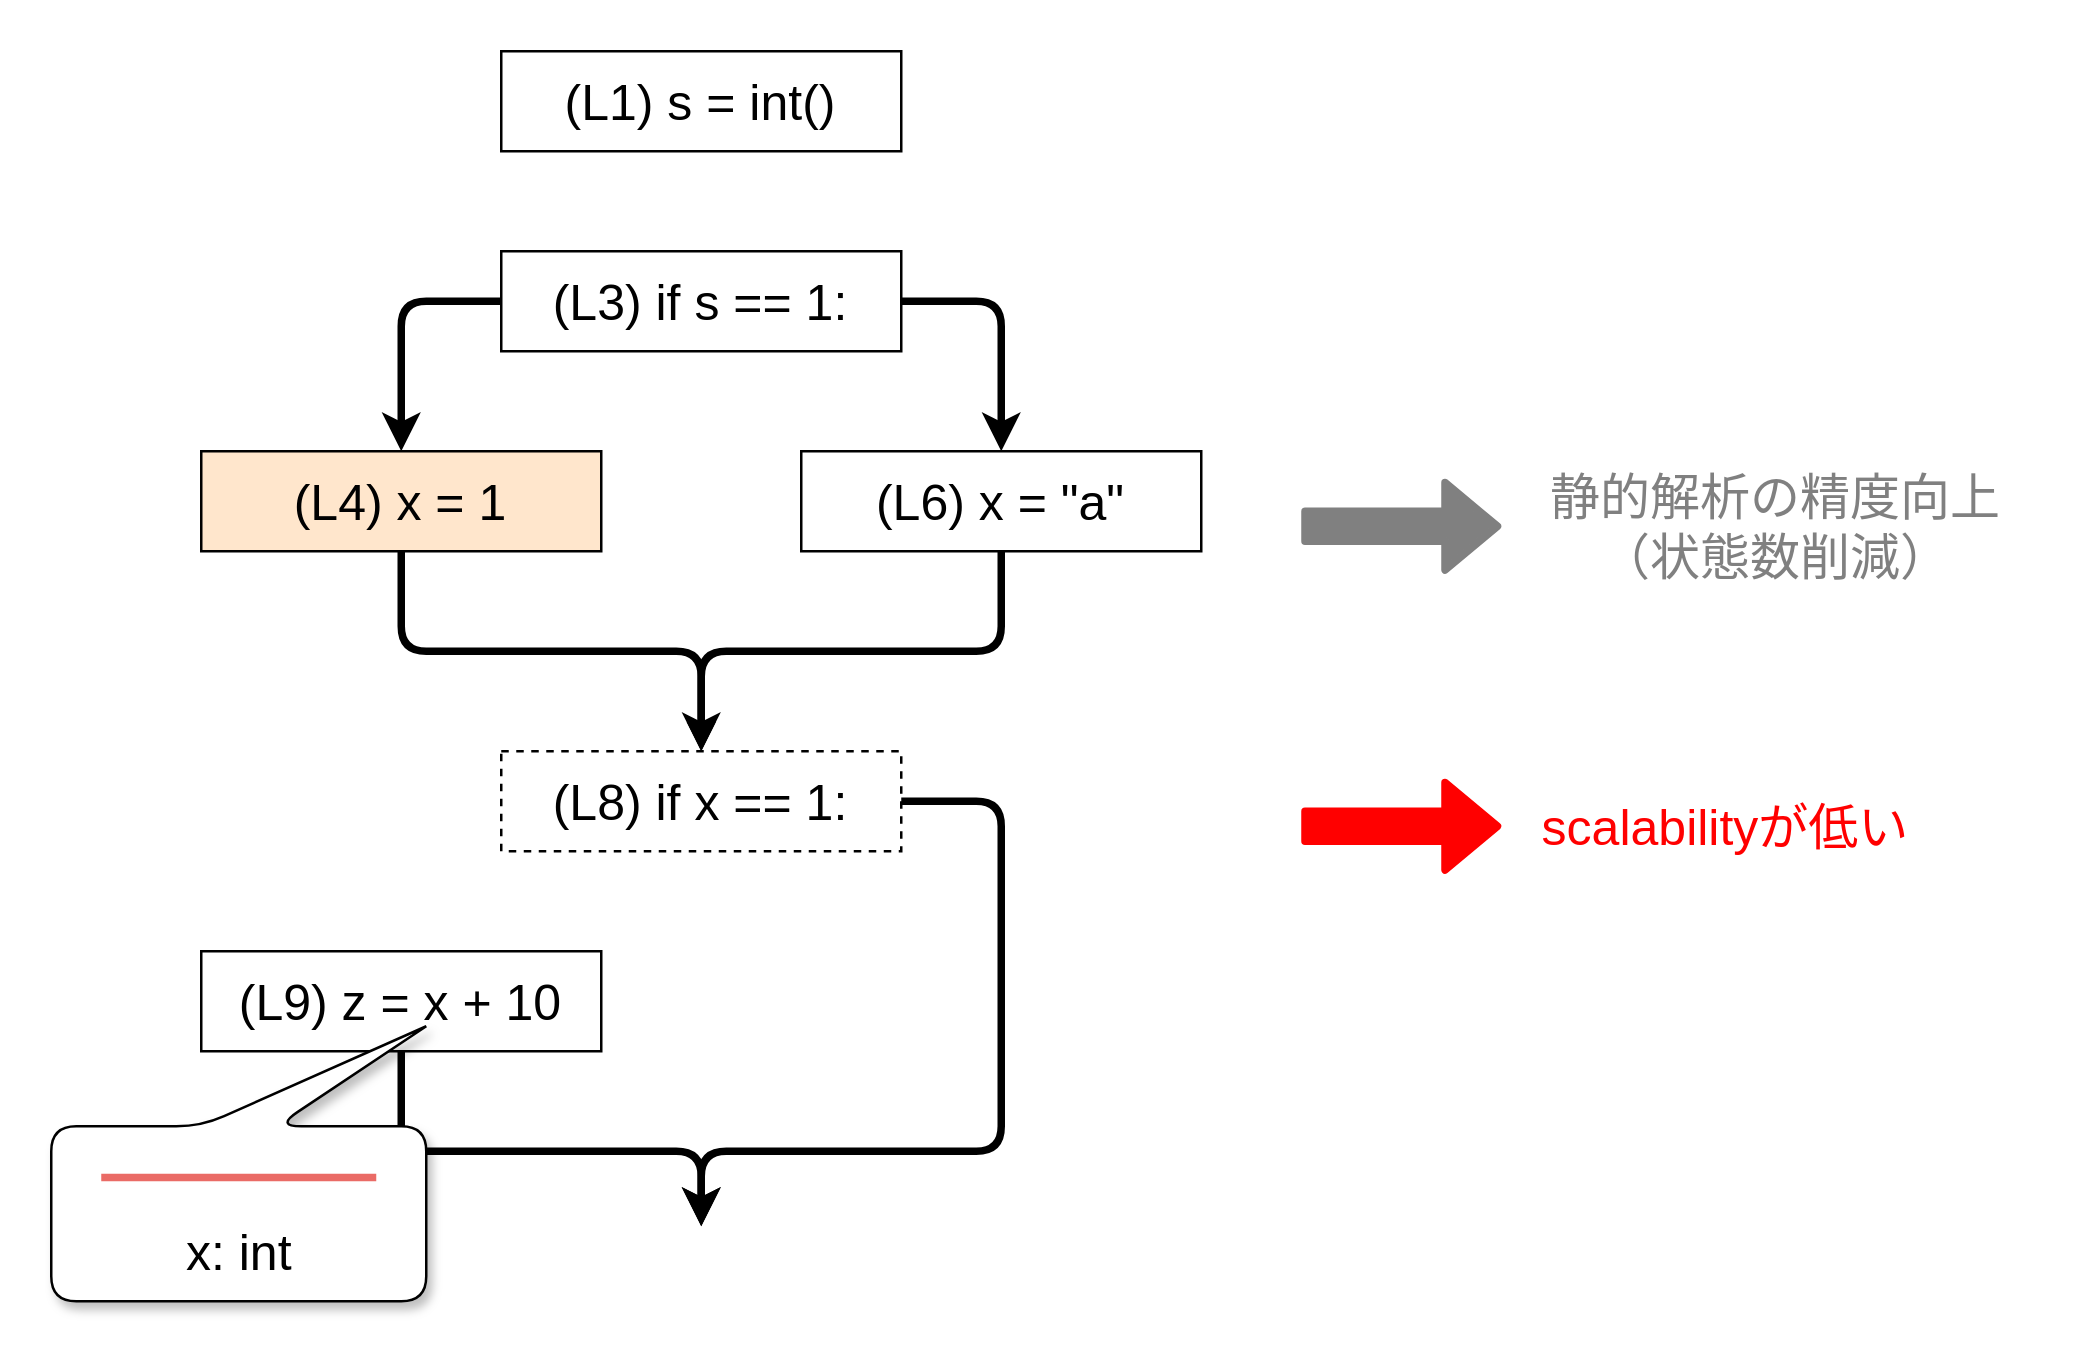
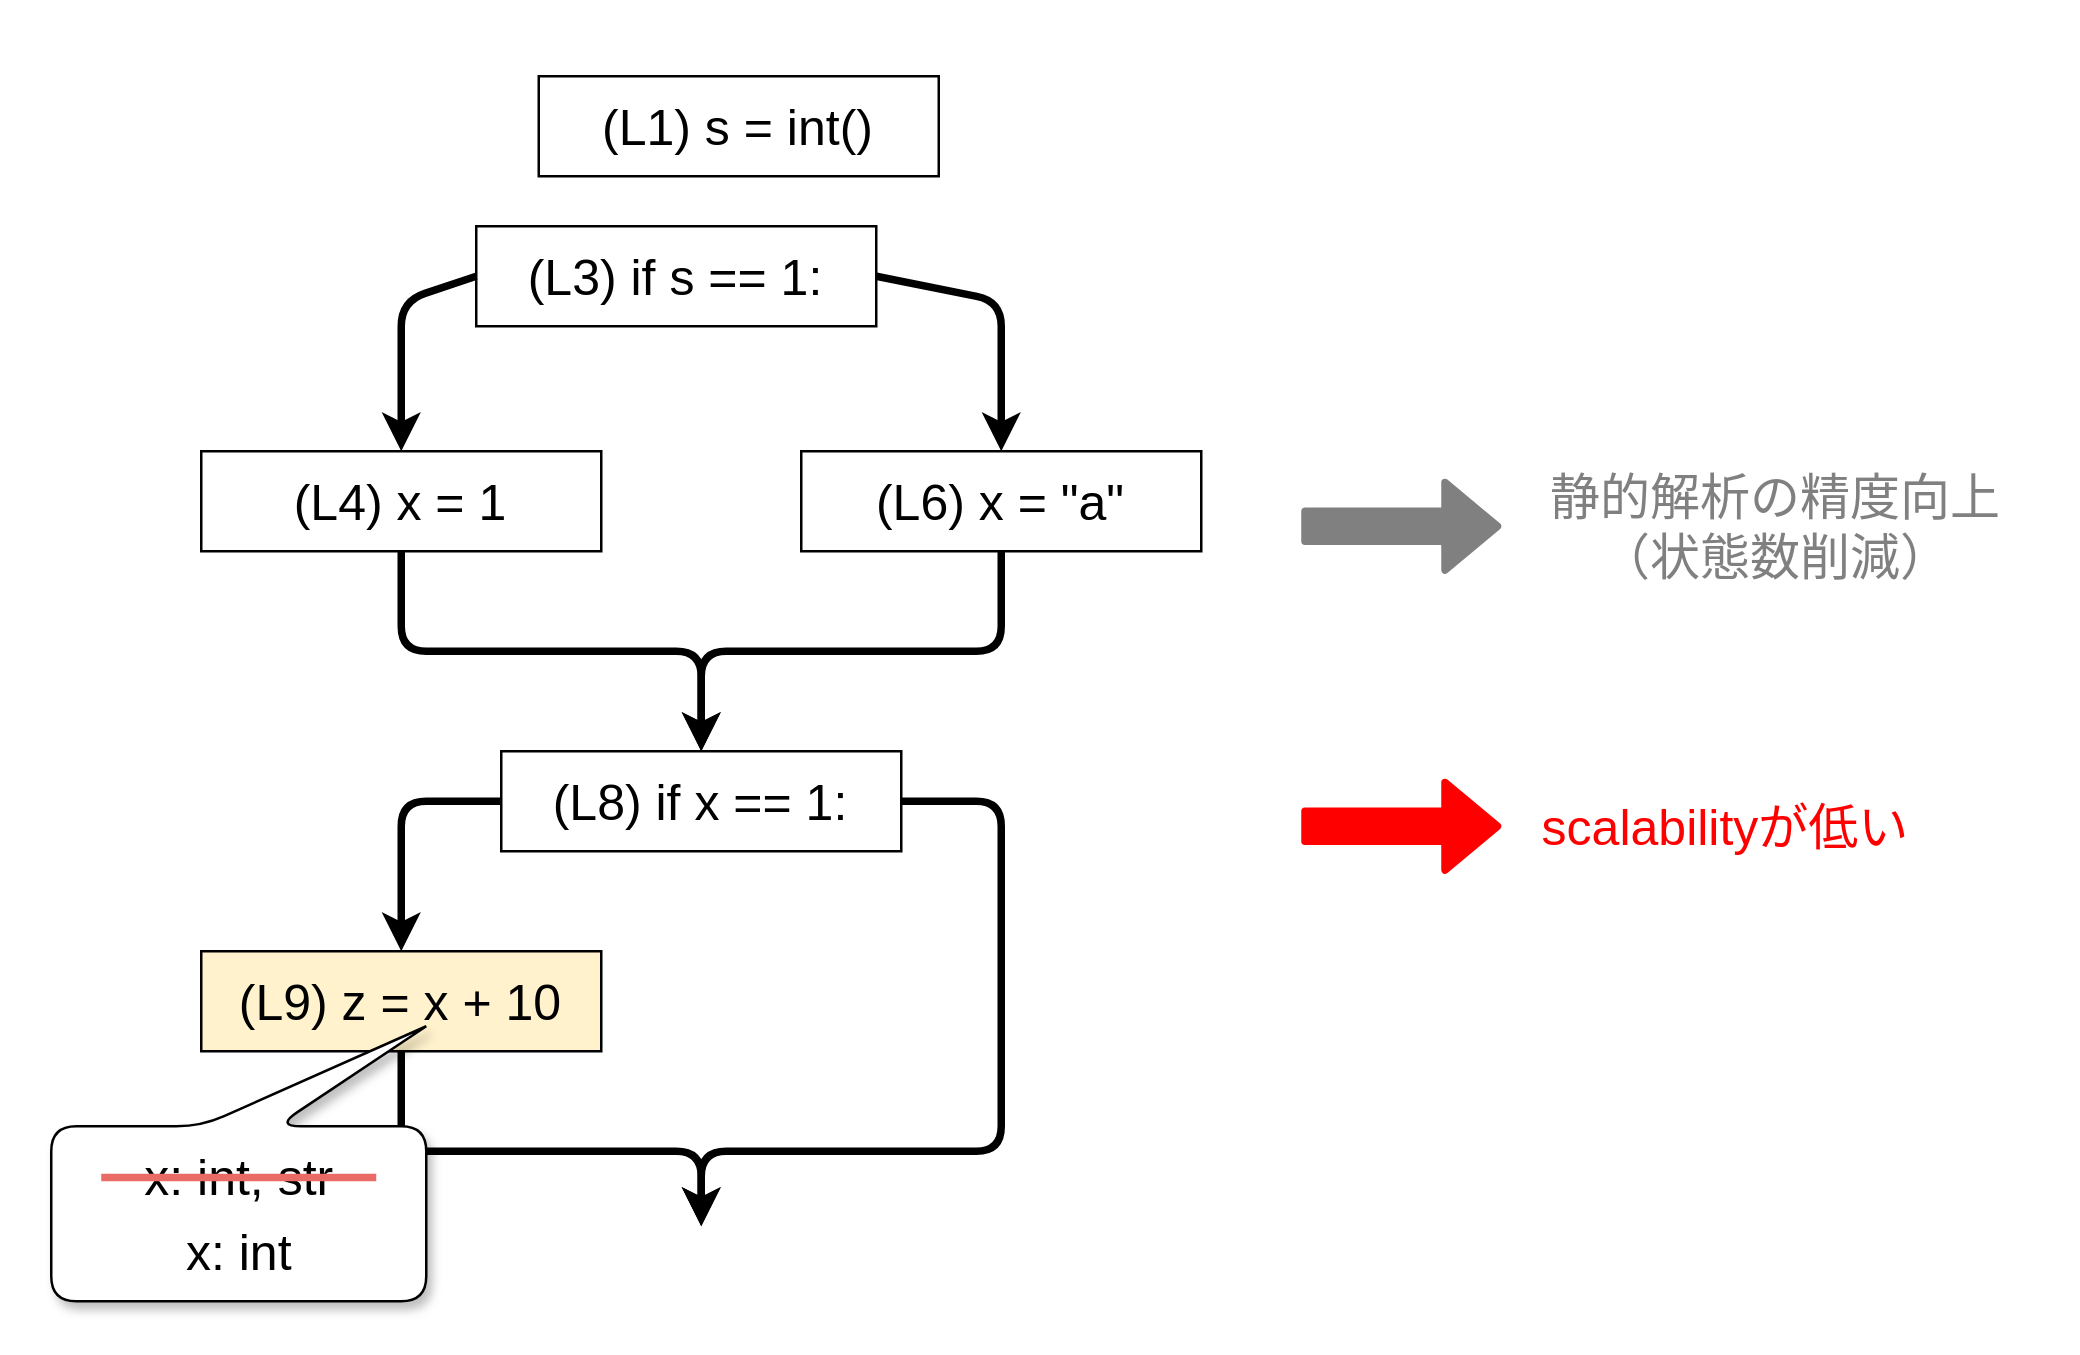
(701, 101) -> (739, 126)
(701, 301) -> (676, 276)
(401, 501) -> (401, 501)
(401, 551) -> (401, 551)
(701, 801) -> (701, 801)
none -> (402, 820)
(401, 1001) -> (401, 1001)
none -> (239, 1176)
